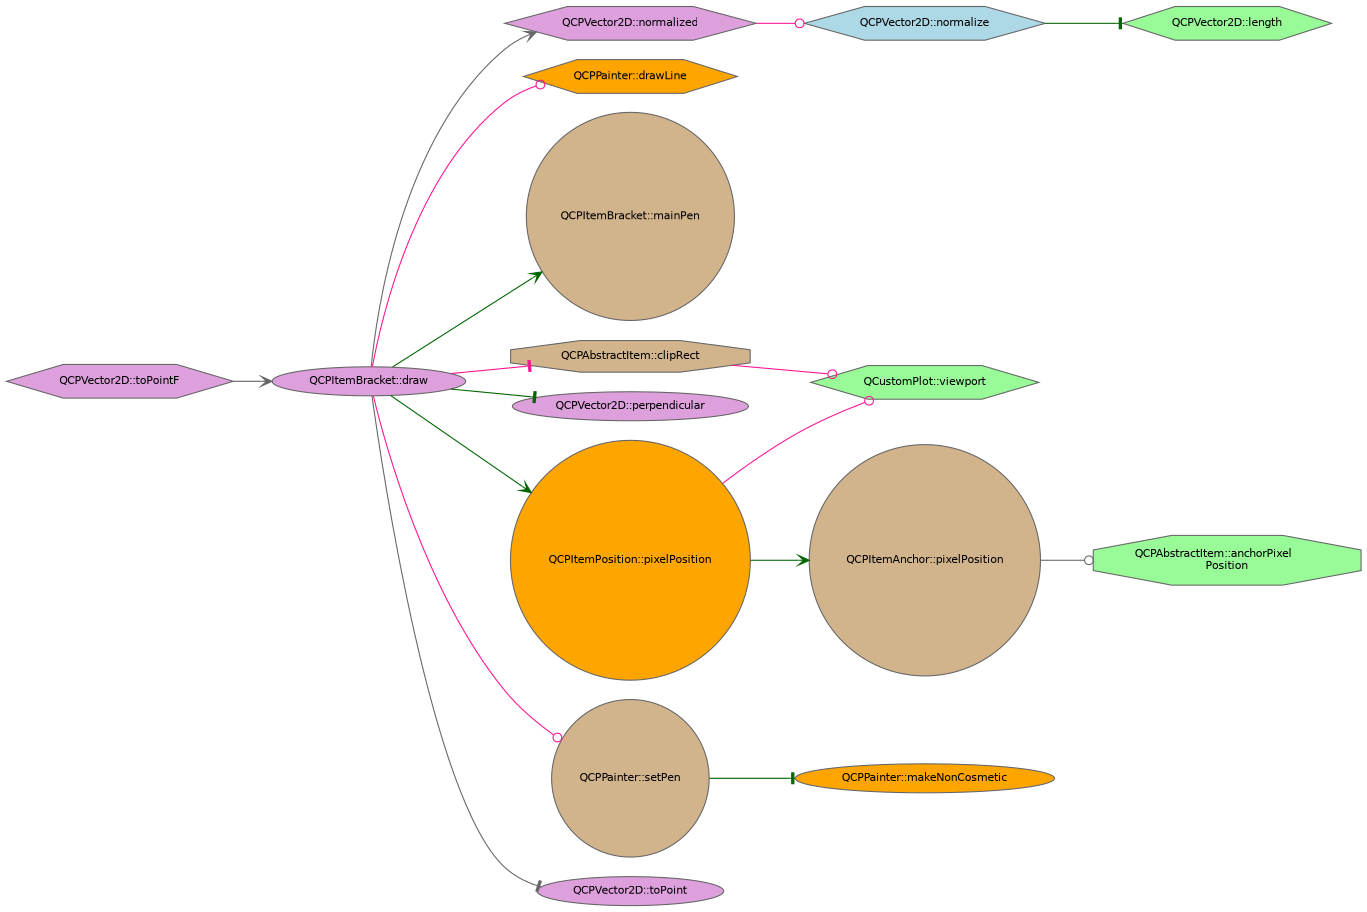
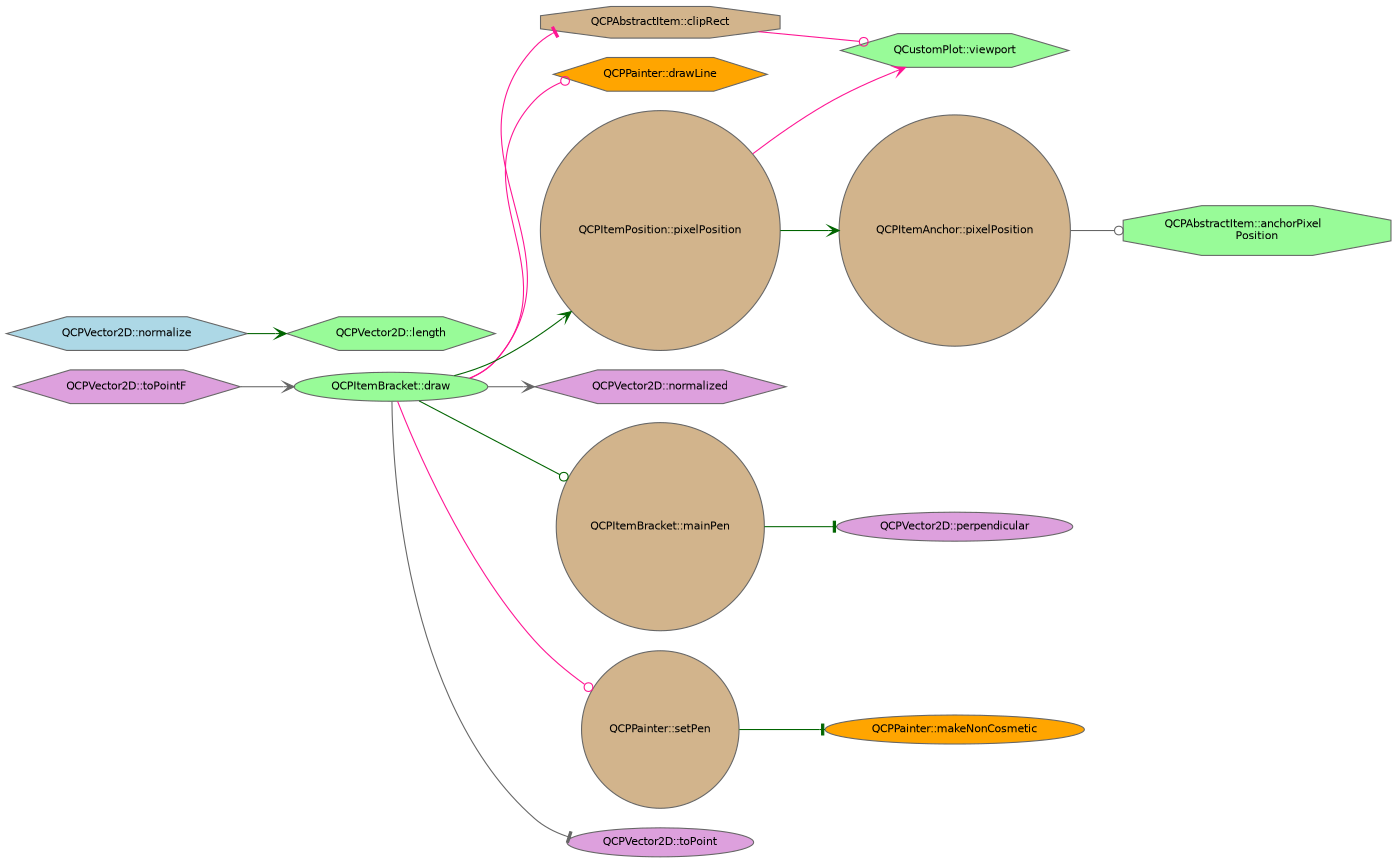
(776, 23) -> none
(1081, 23) -> (261, 334)
(463, 322) -> (490, 438)
(369, 381) -> (391, 387)
(491, 393) -> (798, 527)
(791, 437) -> (821, 107)
(630, 560) -> (660, 231)
